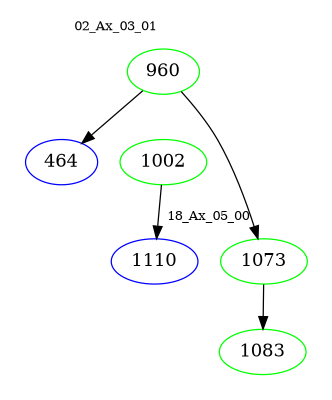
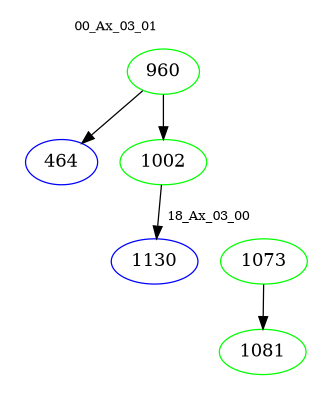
(116, 27) -> (116, 27)
(226, 155) -> (163, 111)
(209, 217) -> (209, 217)
(155, 261) -> (155, 261)
(263, 352) -> (263, 352)
